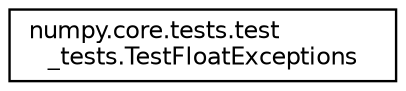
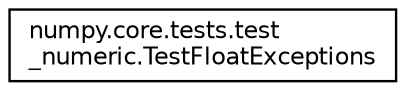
(203, 45) -> (203, 45)
